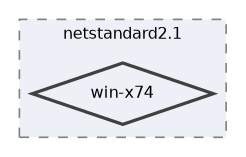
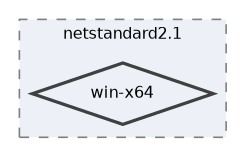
(123, 94) -> (123, 94)
